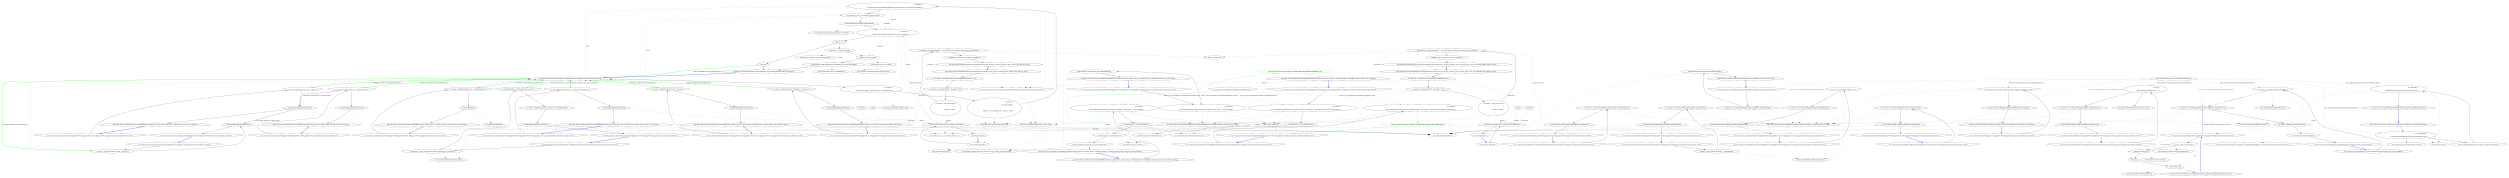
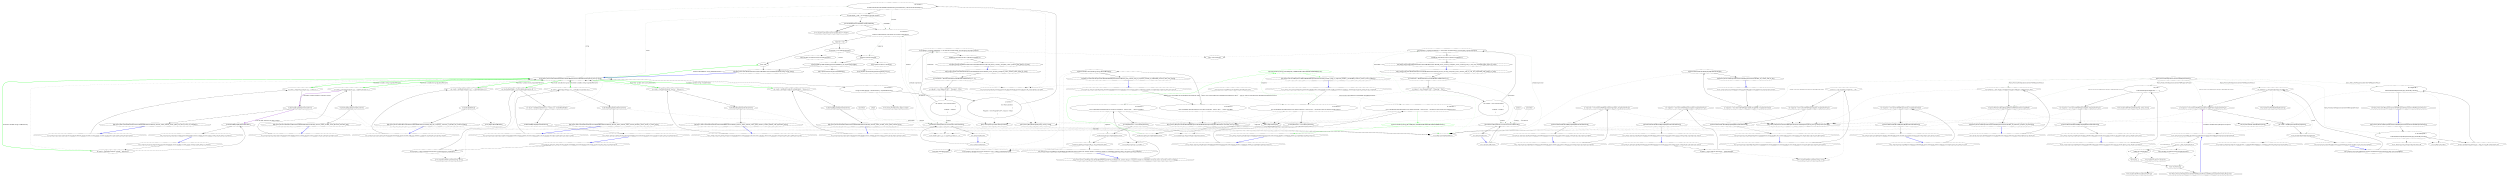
(846, 28) -> (846, 28)
